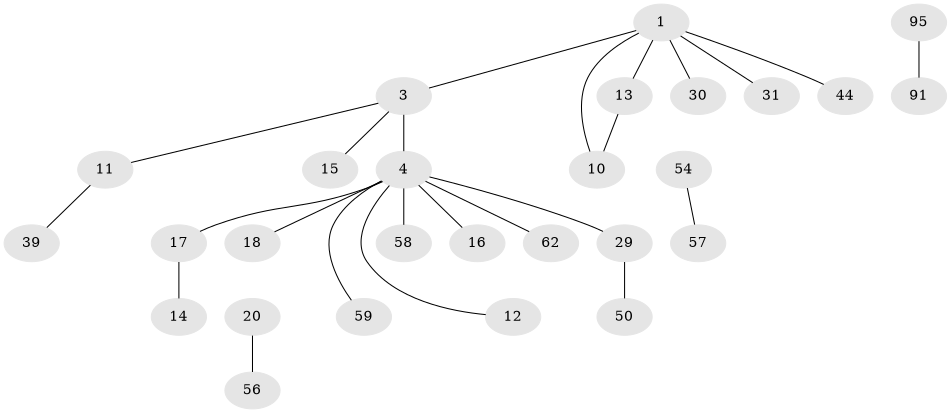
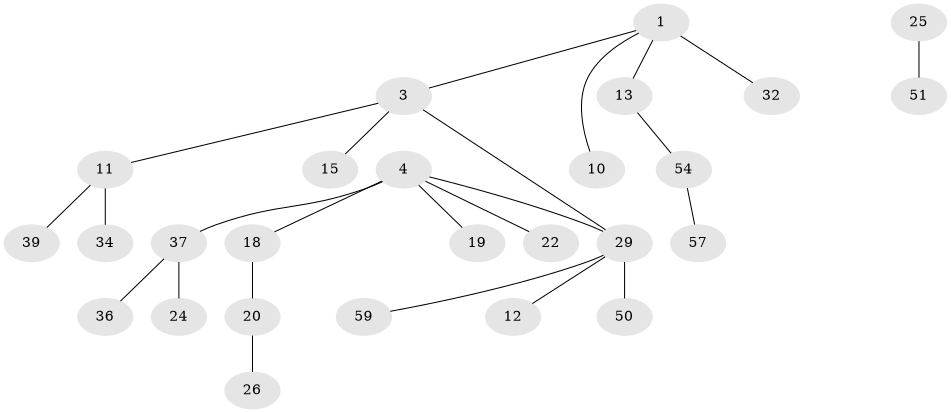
(919, 22) -> (919, 22)
(698, 96) -> none
(772, 96) -> (772, 96)
(845, 96) -> none
(919, 96) -> (919, 96)
(404, 133) -> (514, 170)
(611, 133) -> (654, 133)
(331, 232) -> (498, 288)
none -> (105, 243)
(179, 243) -> (179, 243)
(404, 243) -> none
(477, 243) -> (477, 243)
(551, 243) -> (551, 243)
(384, 279) -> (569, 280)
none -> (252, 280)
none -> (105, 317)
(179, 317) -> (179, 317)
(252, 390) -> (252, 390)
